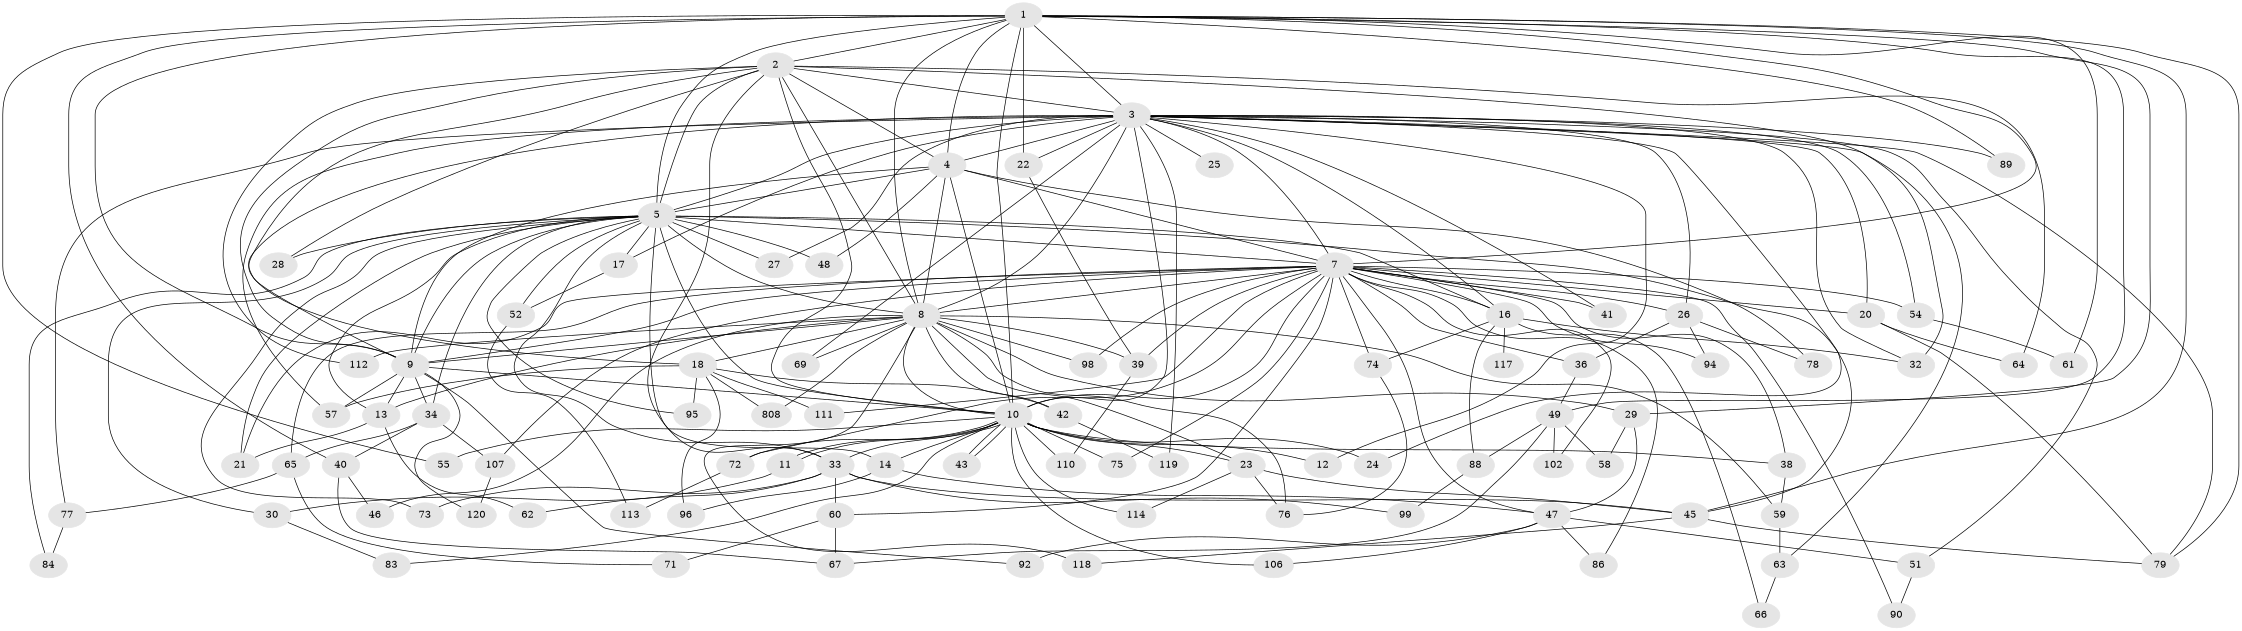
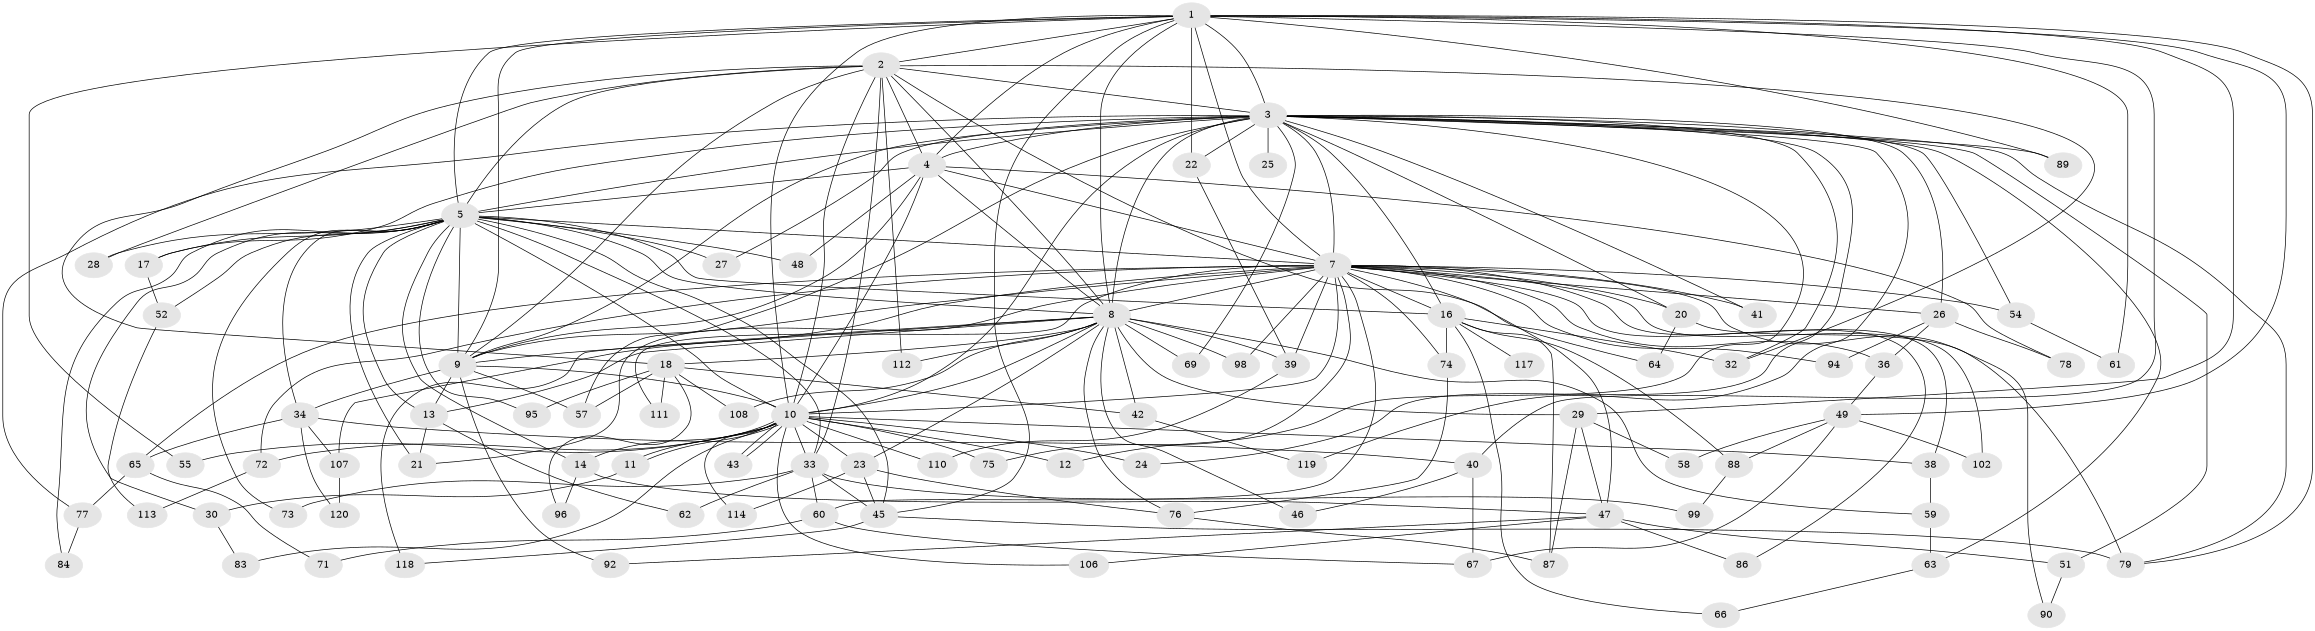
(772, 415) -> (739, 415)
(433, 441) -> (310, 468)
none -> (1549, 565)
